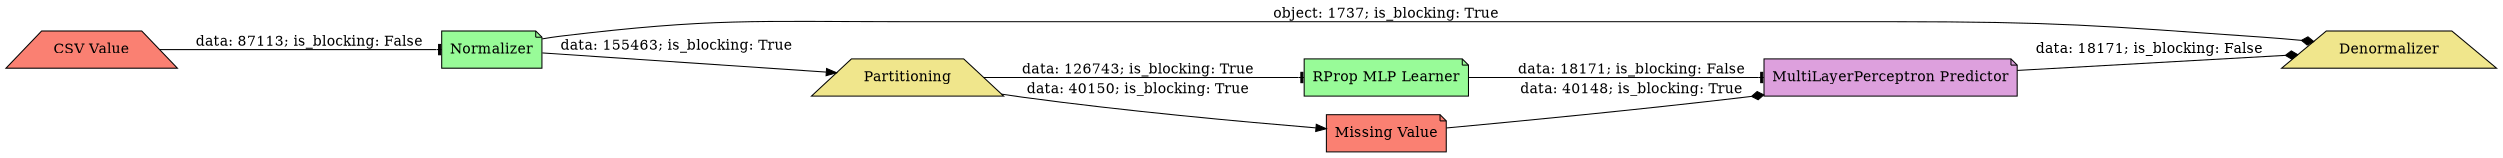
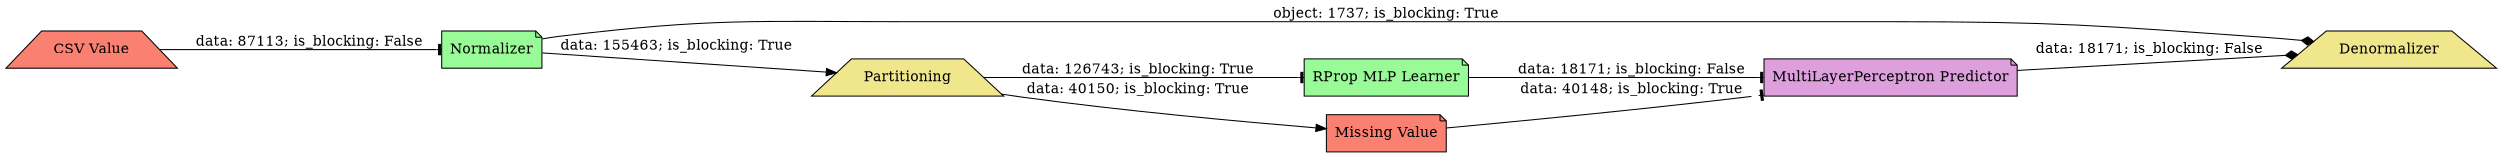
(1599, 113) -> (1599, 113)
